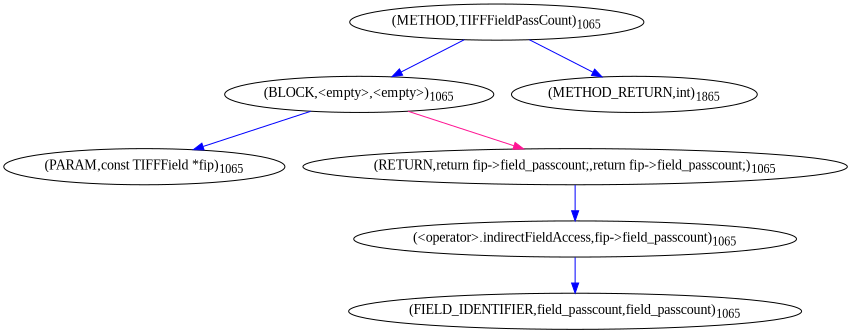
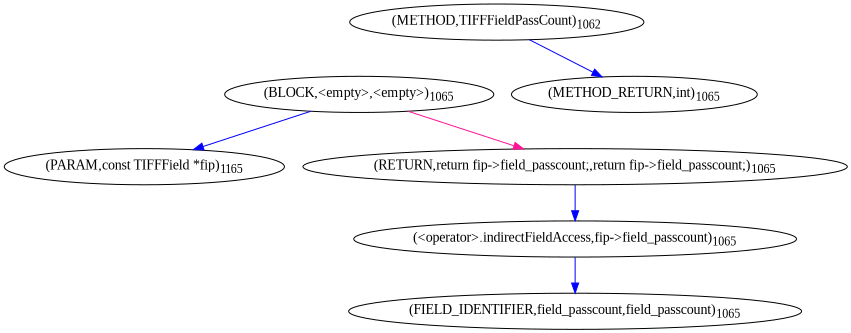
(589, 21) -> (589, 21)
(433, 56) -> none
(708, 93) -> (708, 93)
(232, 165) -> (232, 165)
